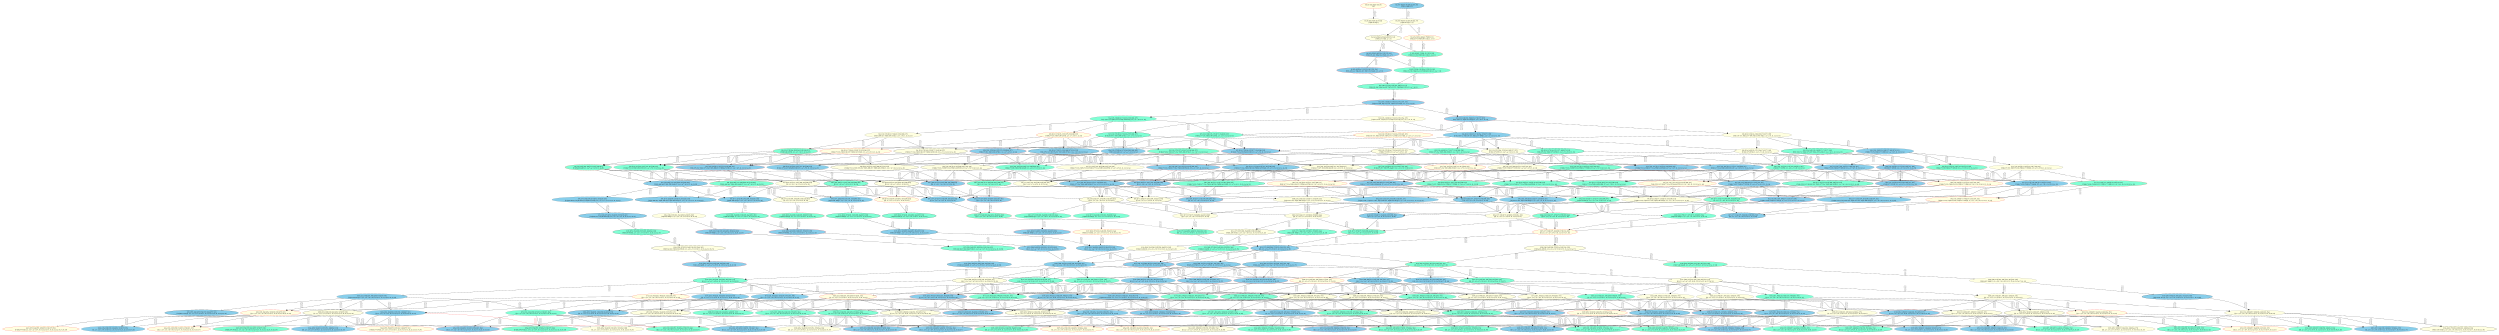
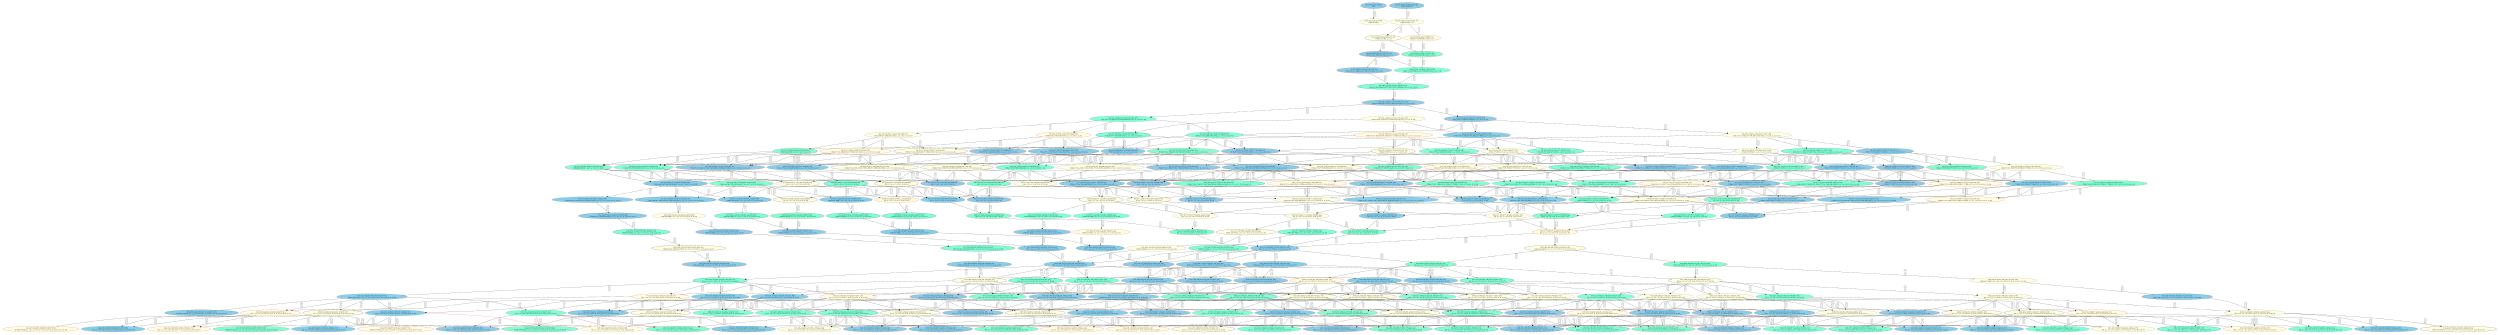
(1374, 6) -> (1374, 6)
